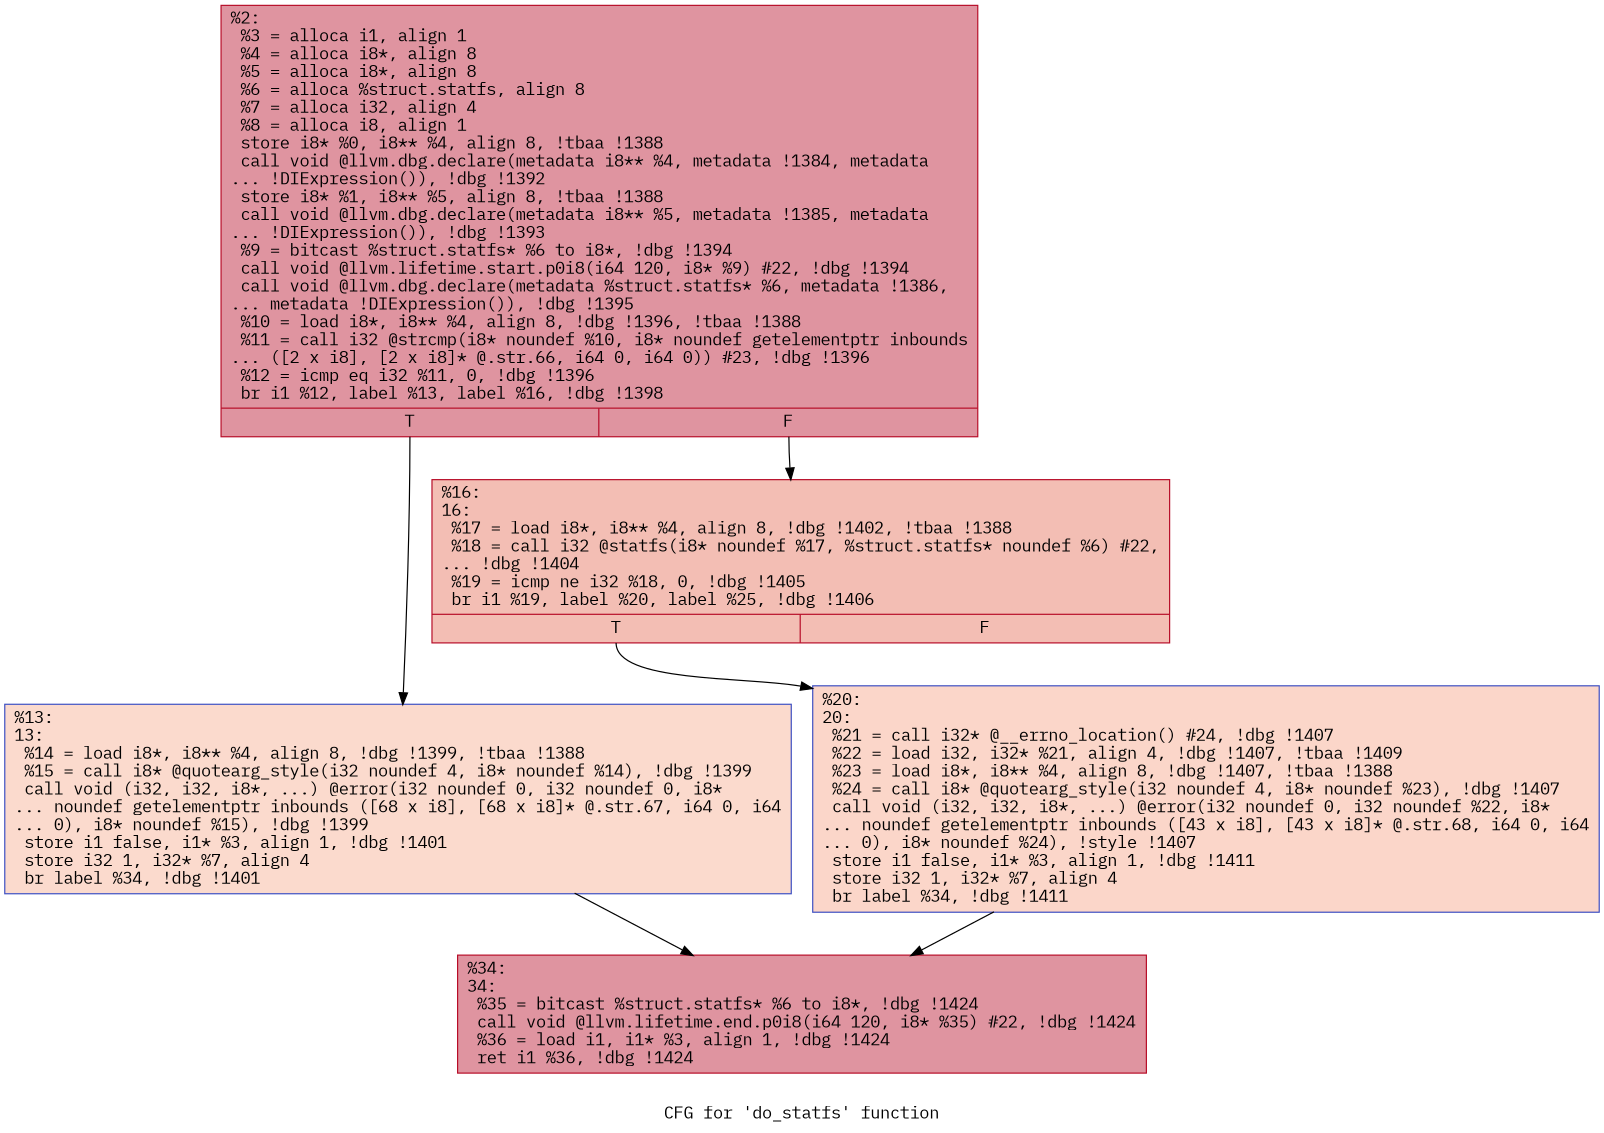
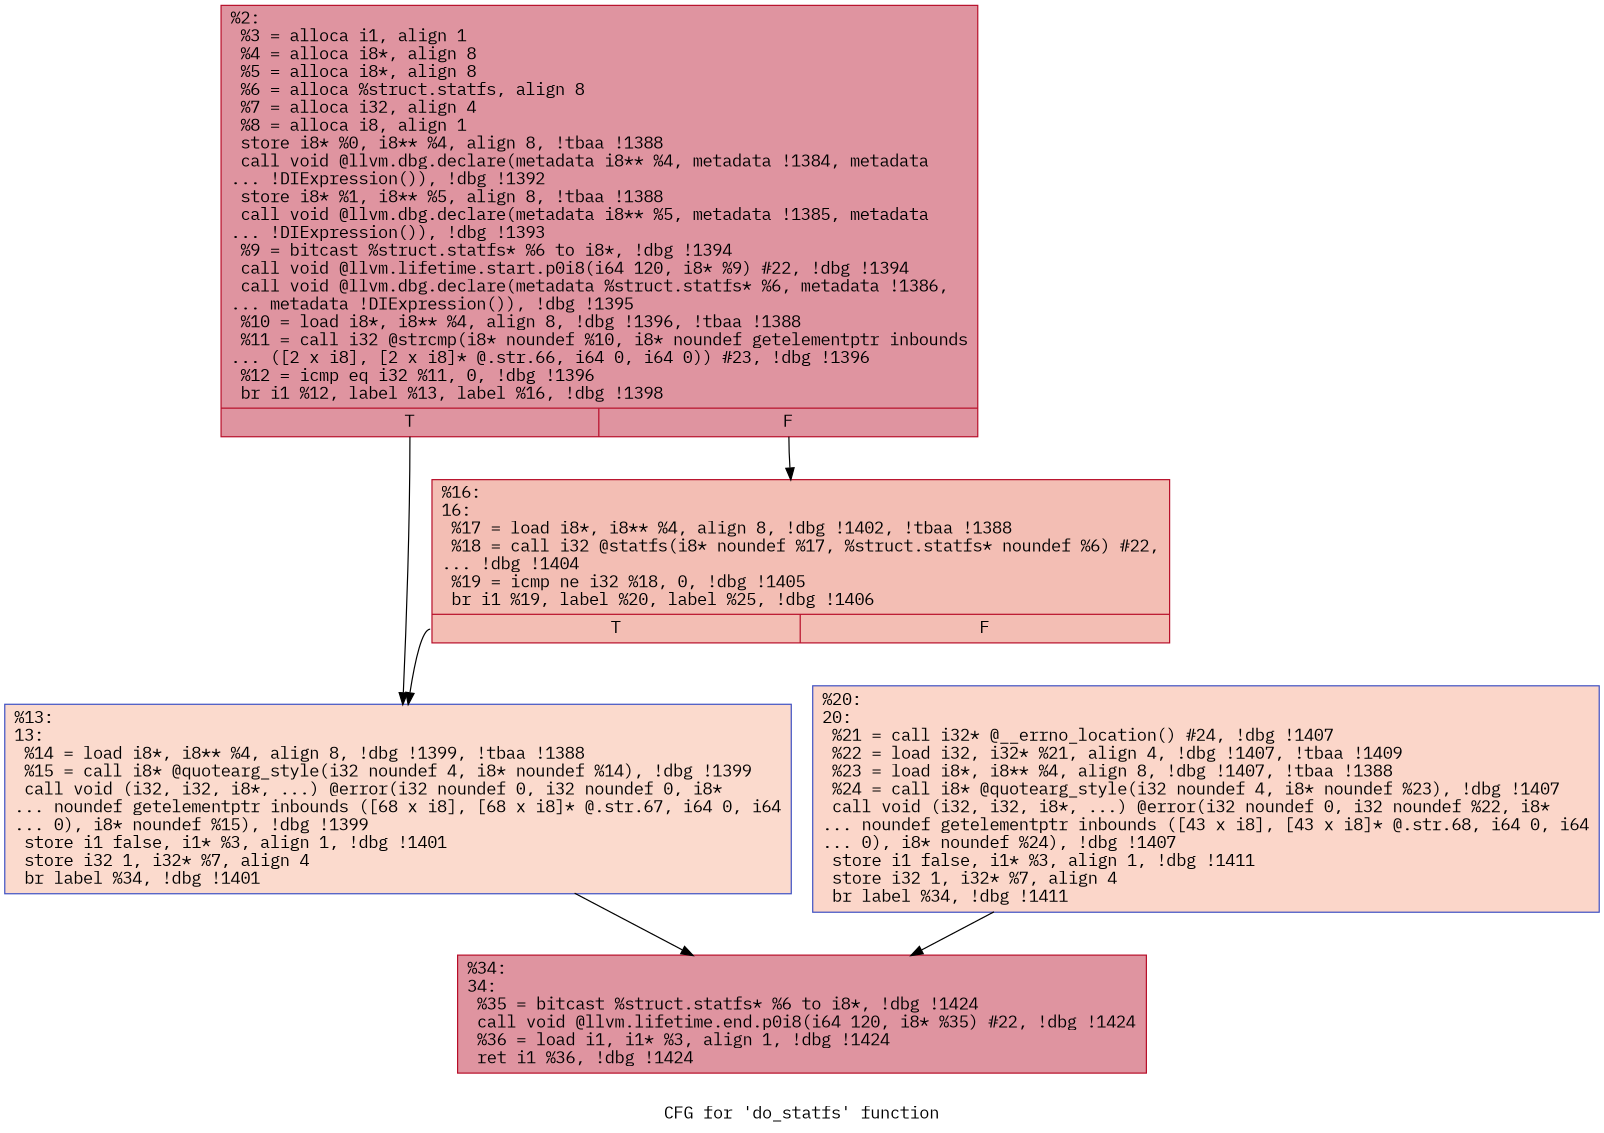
(702, 677) -> (416, 659)
(1009, 843) -> (1000, 843)
